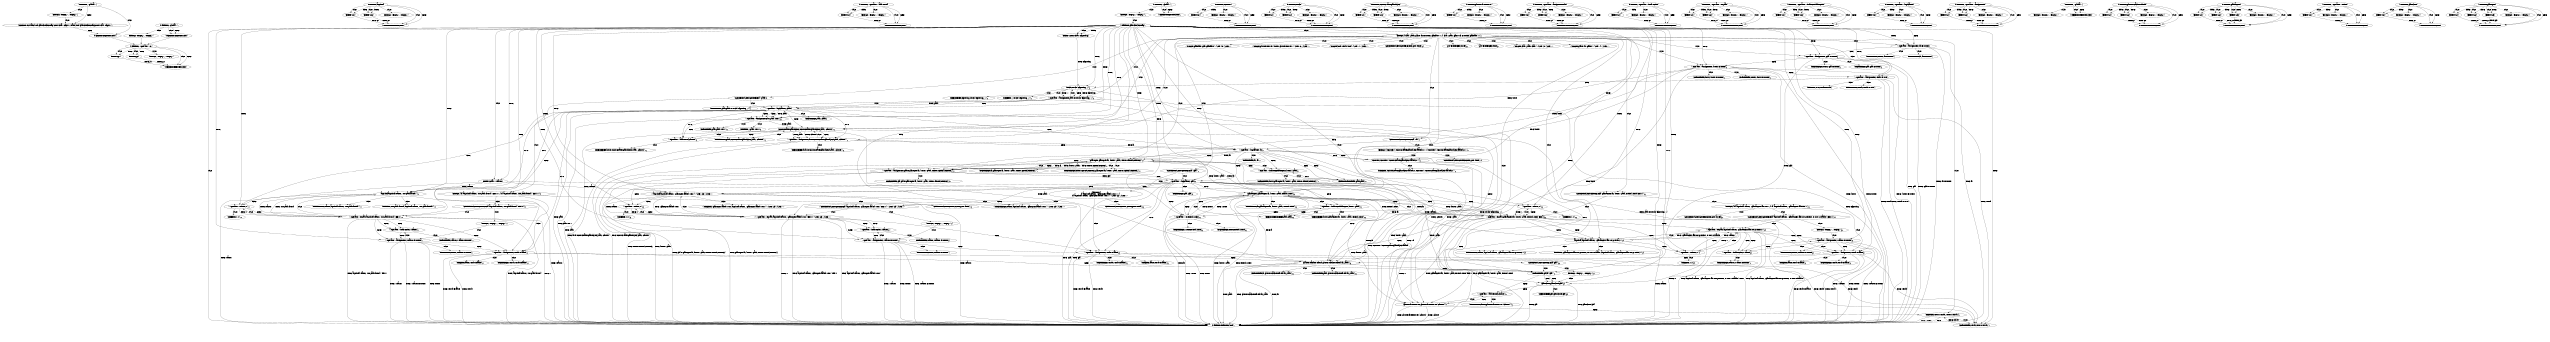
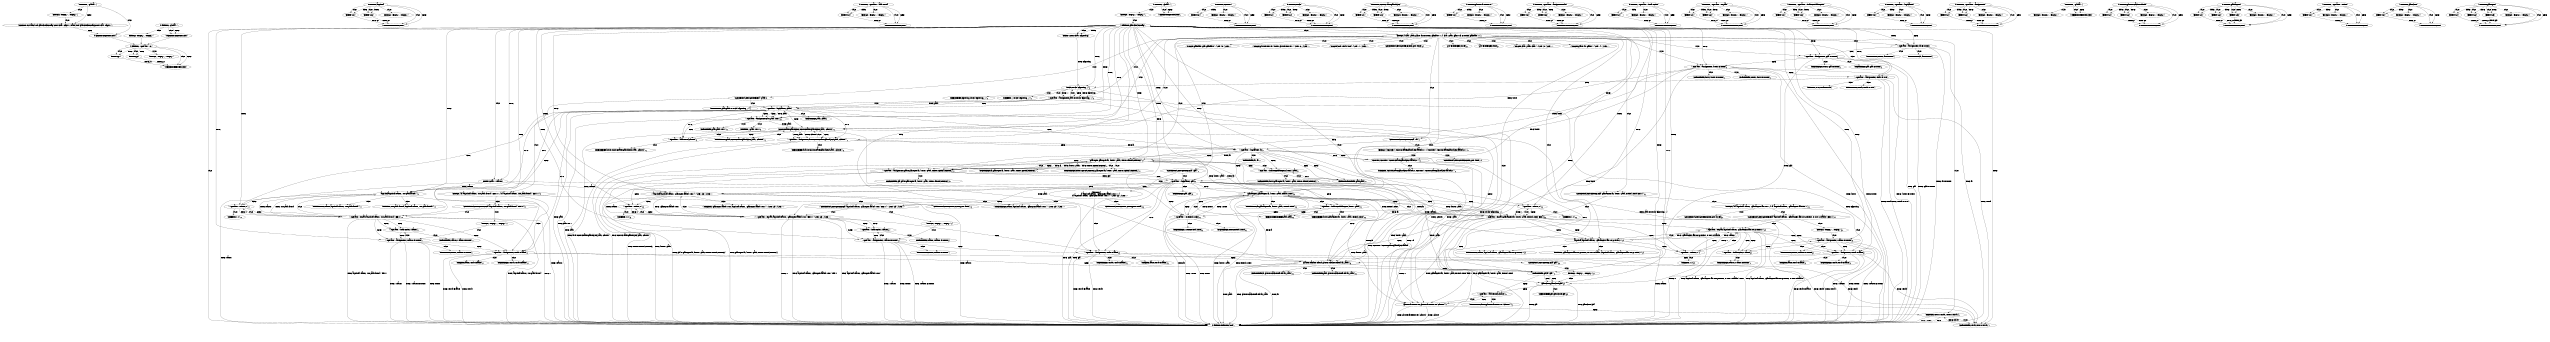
(1544, 268) -> none
